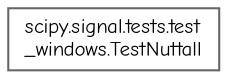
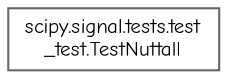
(114, 39) -> (114, 39)
